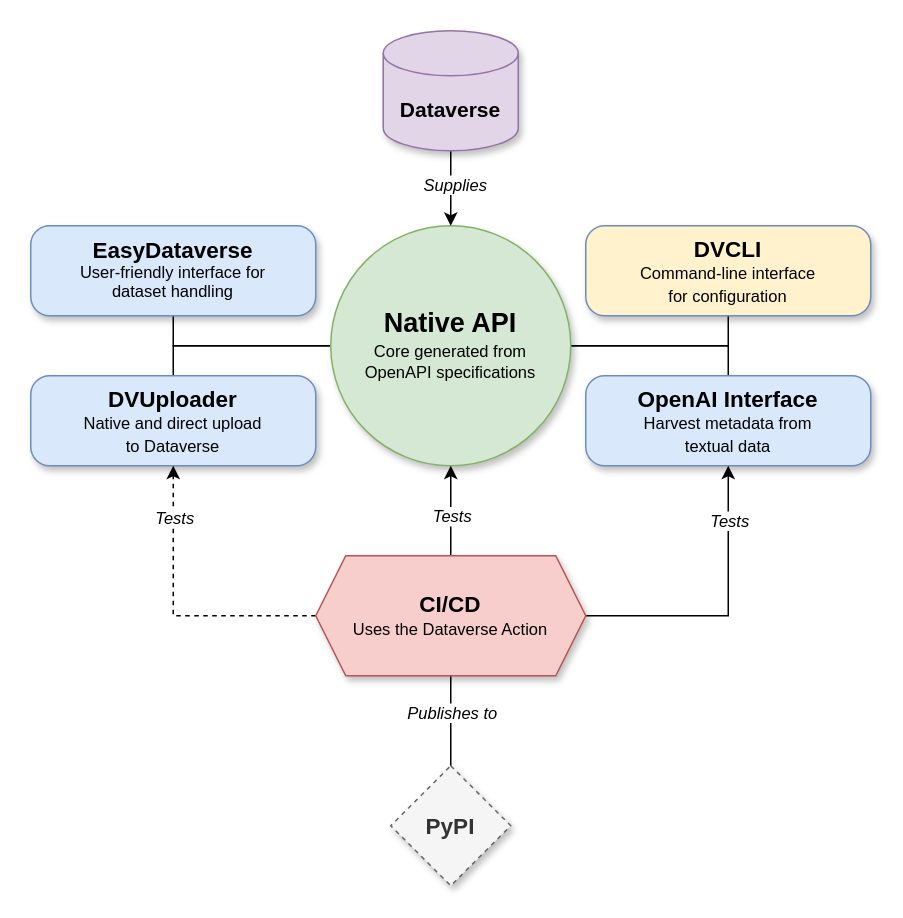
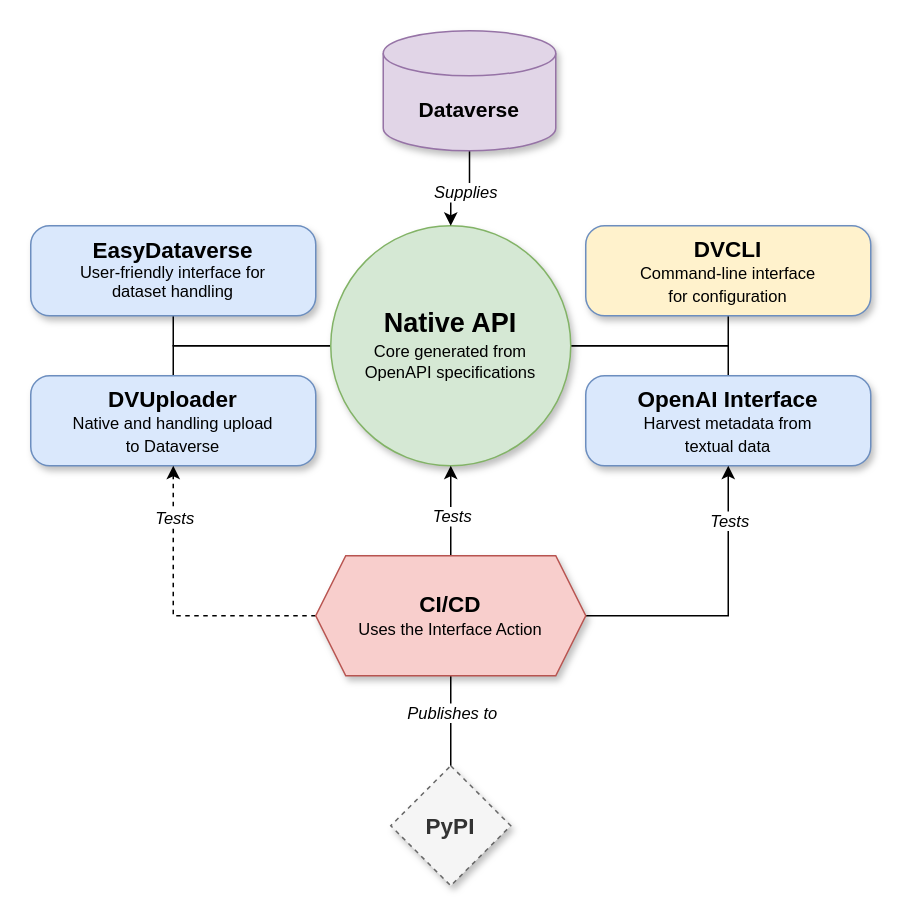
(451, 91) -> (470, 91)
(173, 421) -> (173, 421)
(451, 616) -> (451, 616)
